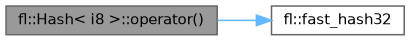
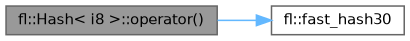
(338, 20) -> (338, 20)
